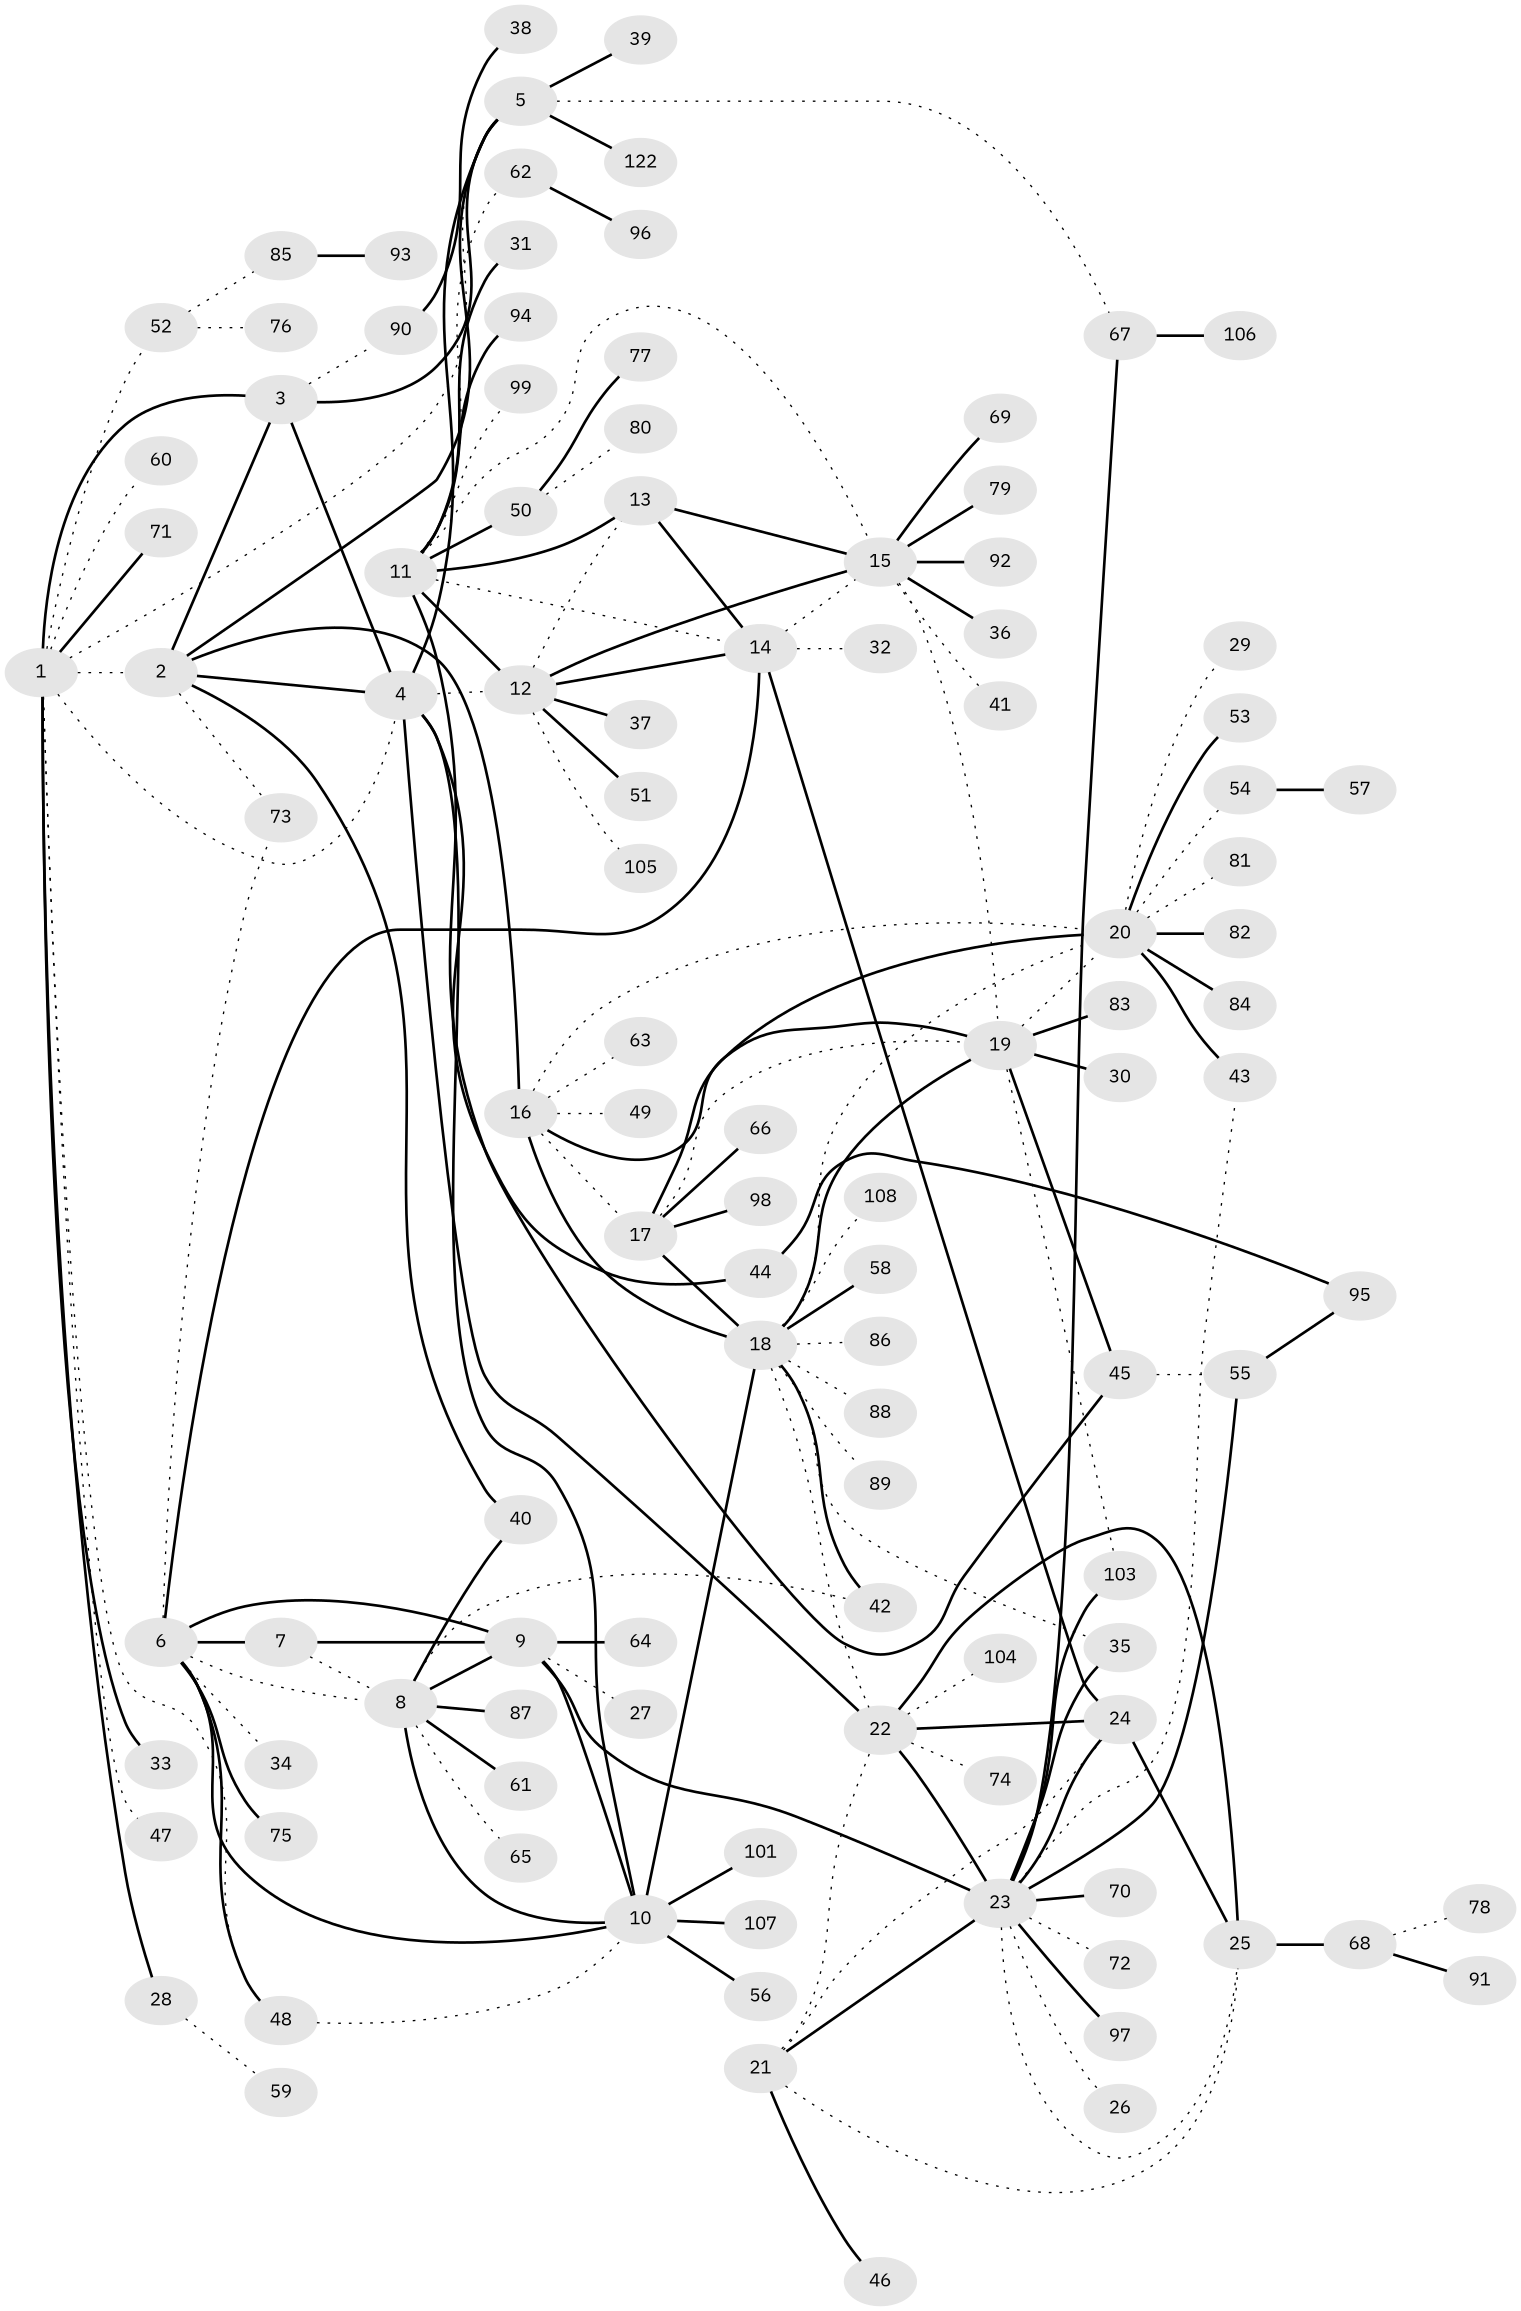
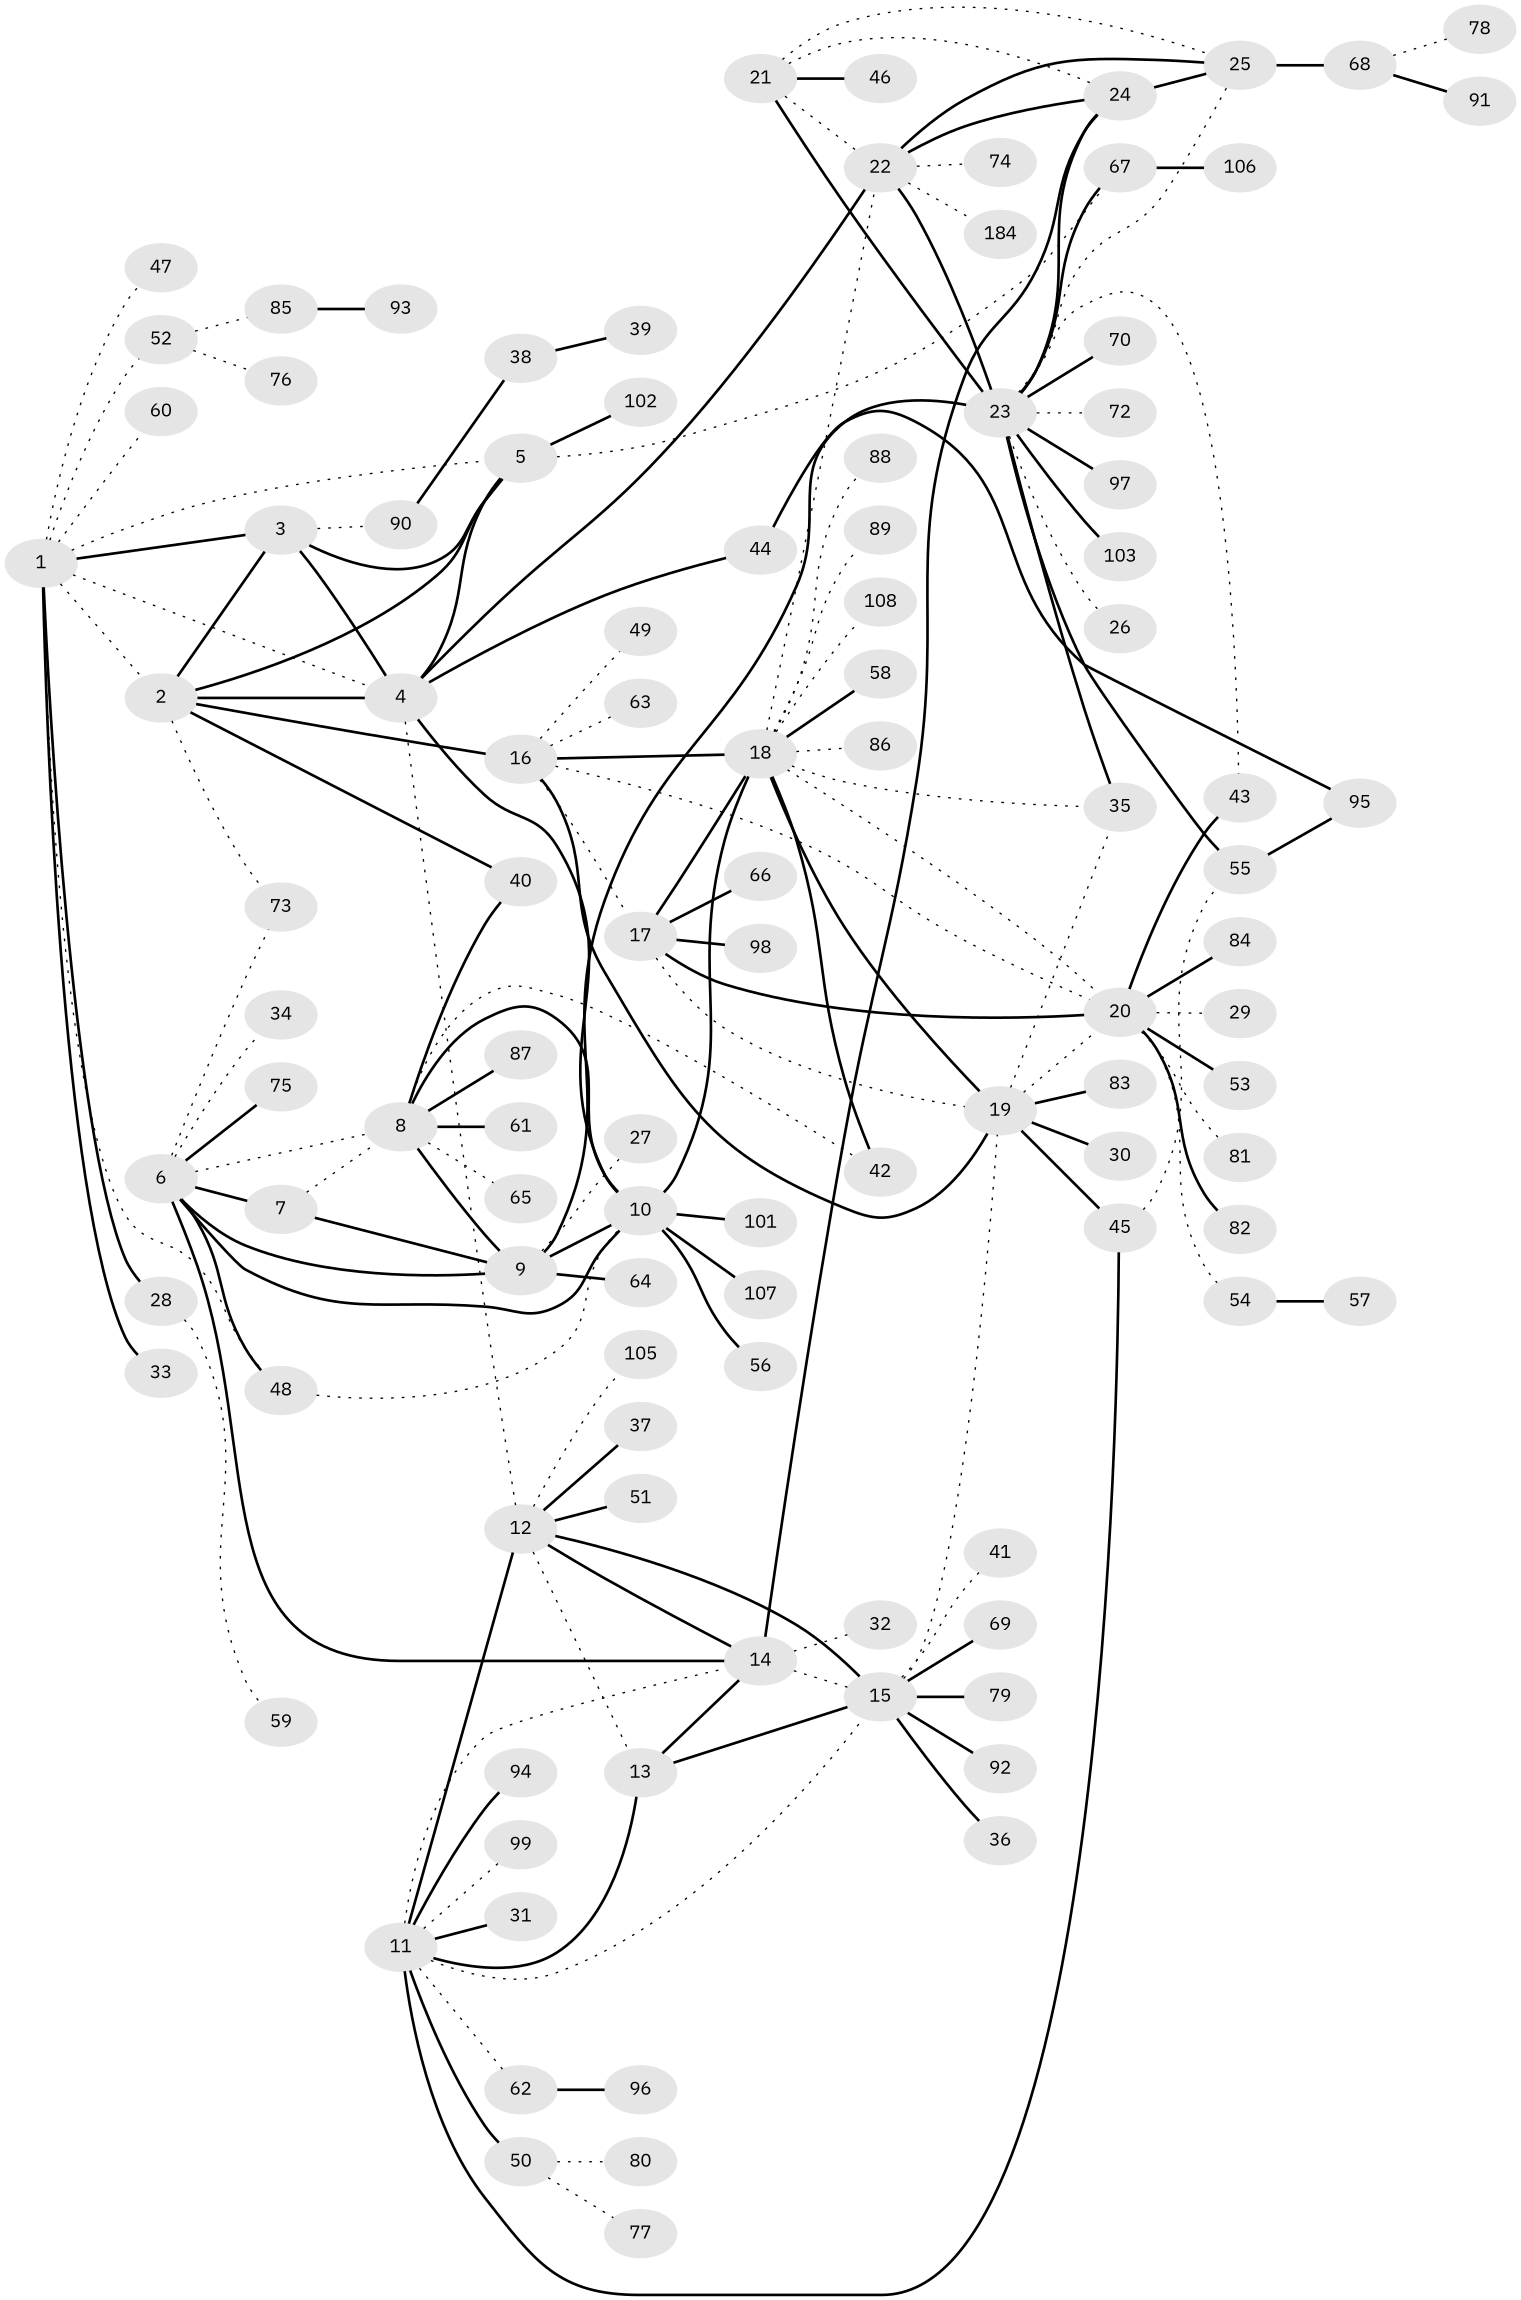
(581, 71) -> (581, 344)
(641, 162) -> (641, 402)
(579, 433) -> (581, 2198)
(161, 533) -> none
(1060, 1311) -> (1055, 972)
(1000, 1658) -> (1000, 234)
